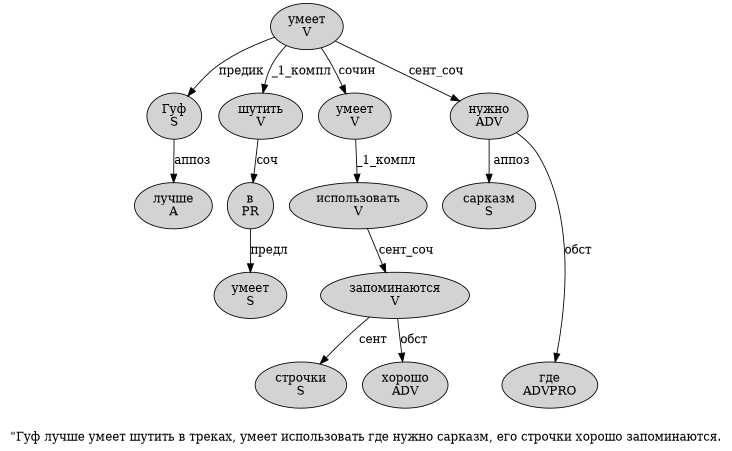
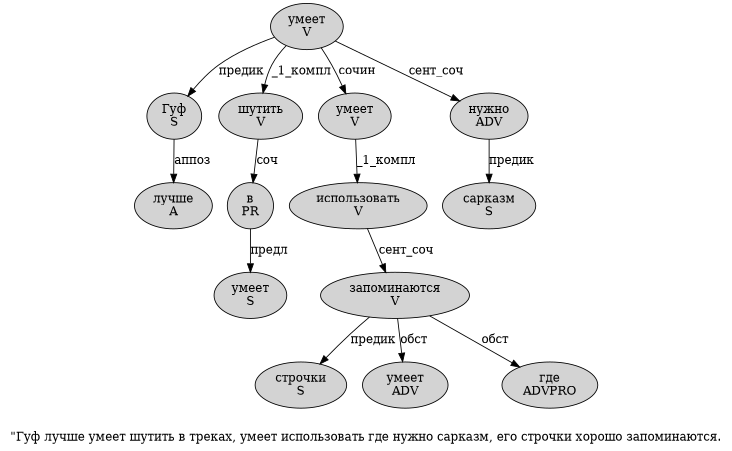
(512, 161) -> (512, 161)
(563, 237) -> (471, 339)
(373, 340) -> (373, 340)
(405, 385) -> (405, 385)
